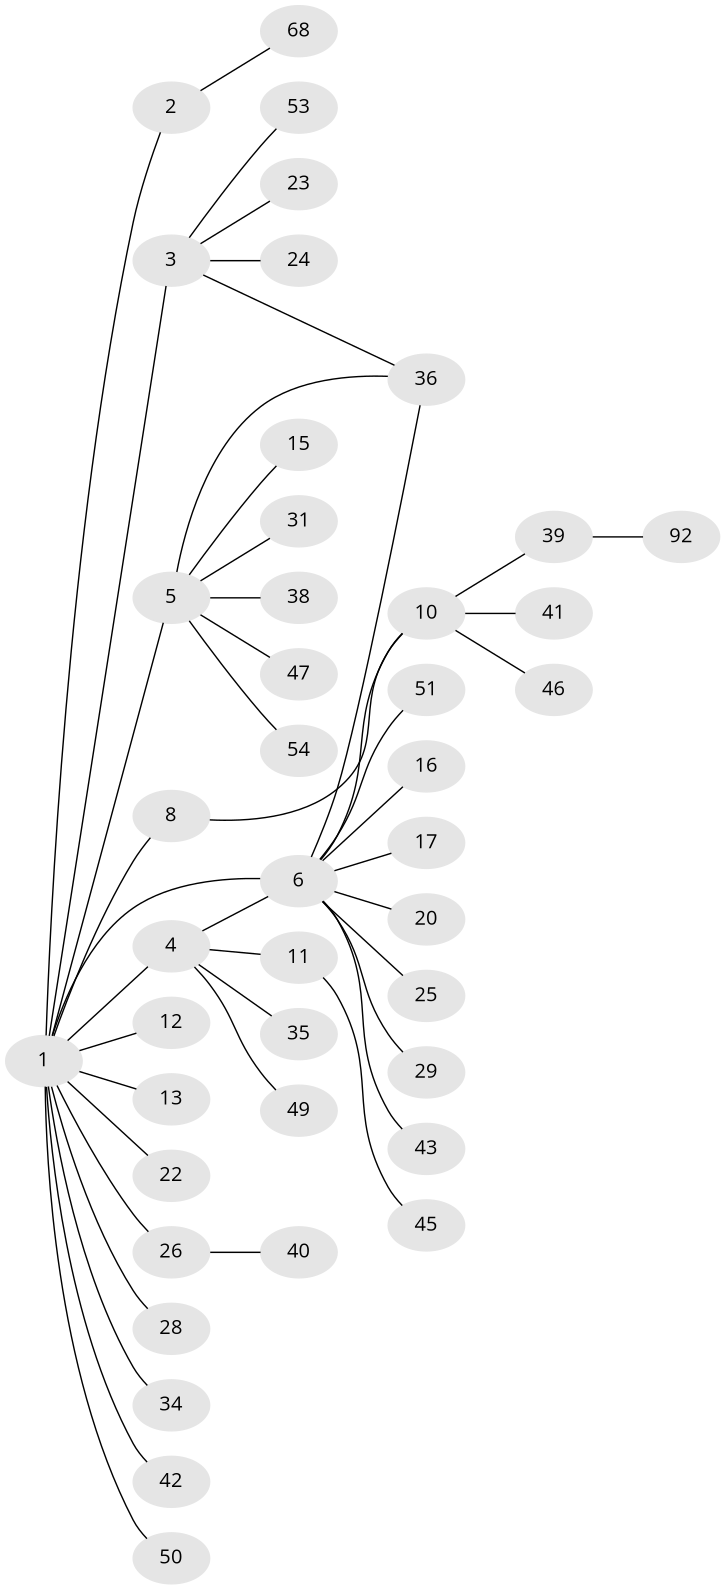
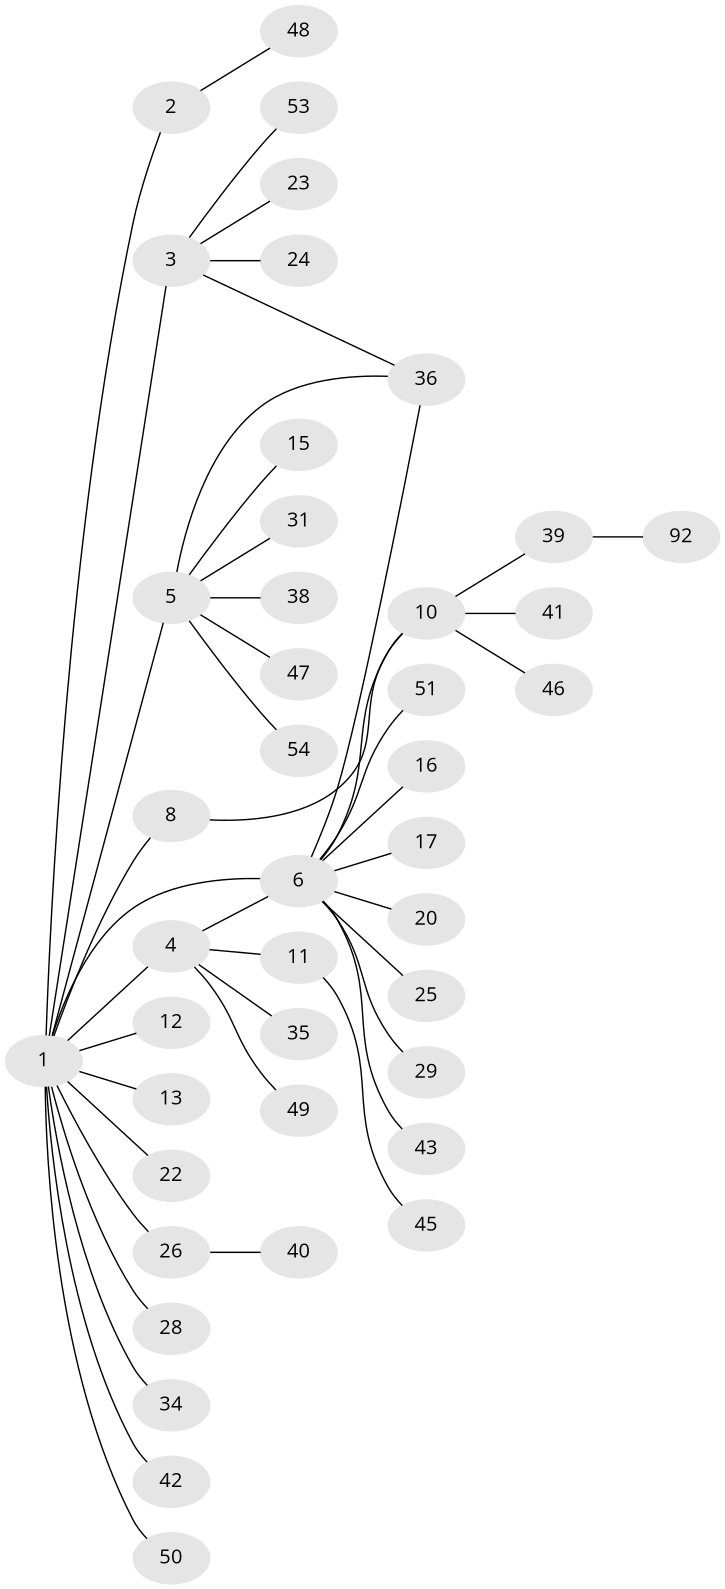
(299, 31) -> (299, 31)
